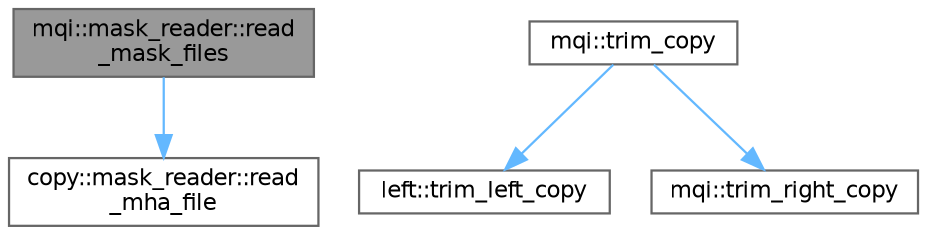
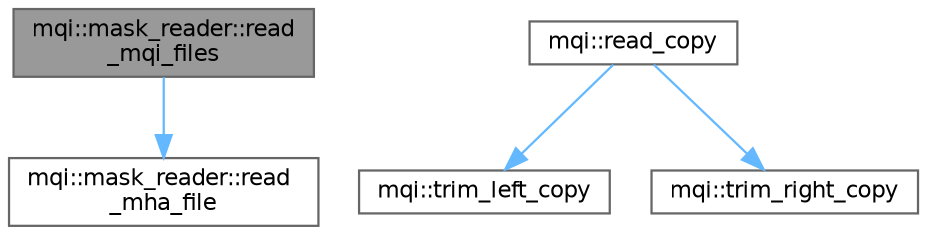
(164, 43) -> (164, 43)
(633, 43) -> (633, 43)
(164, 192) -> (164, 192)
(484, 192) -> (484, 192)
